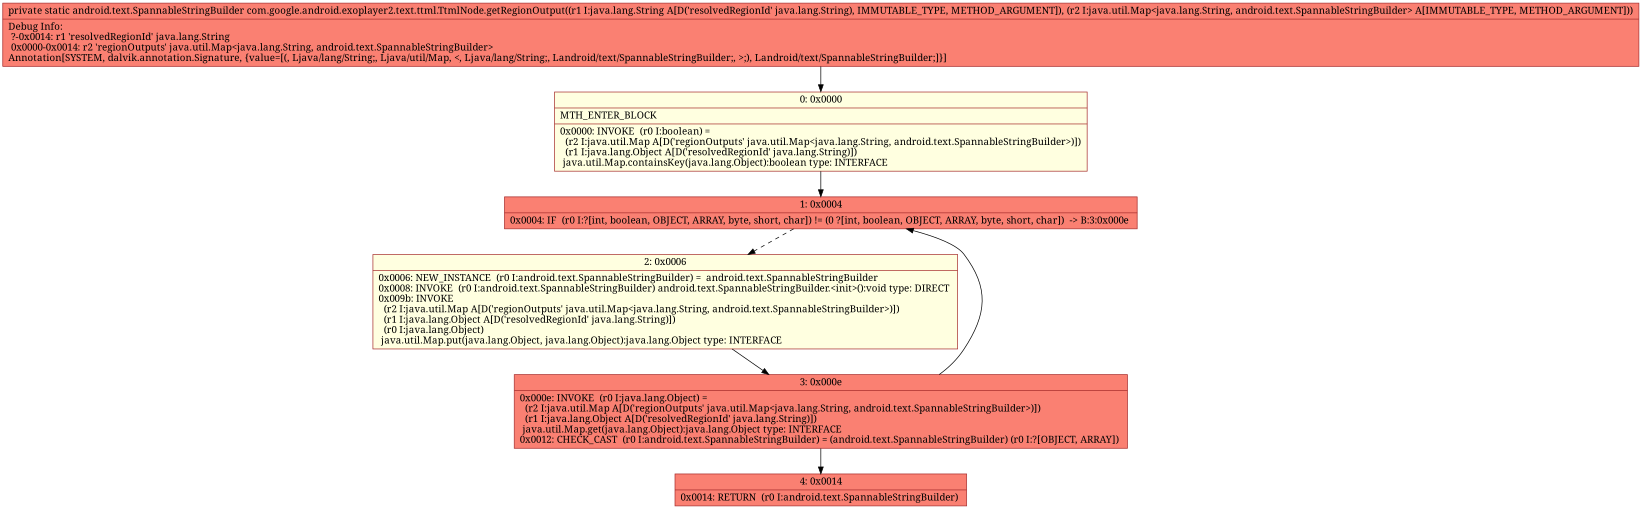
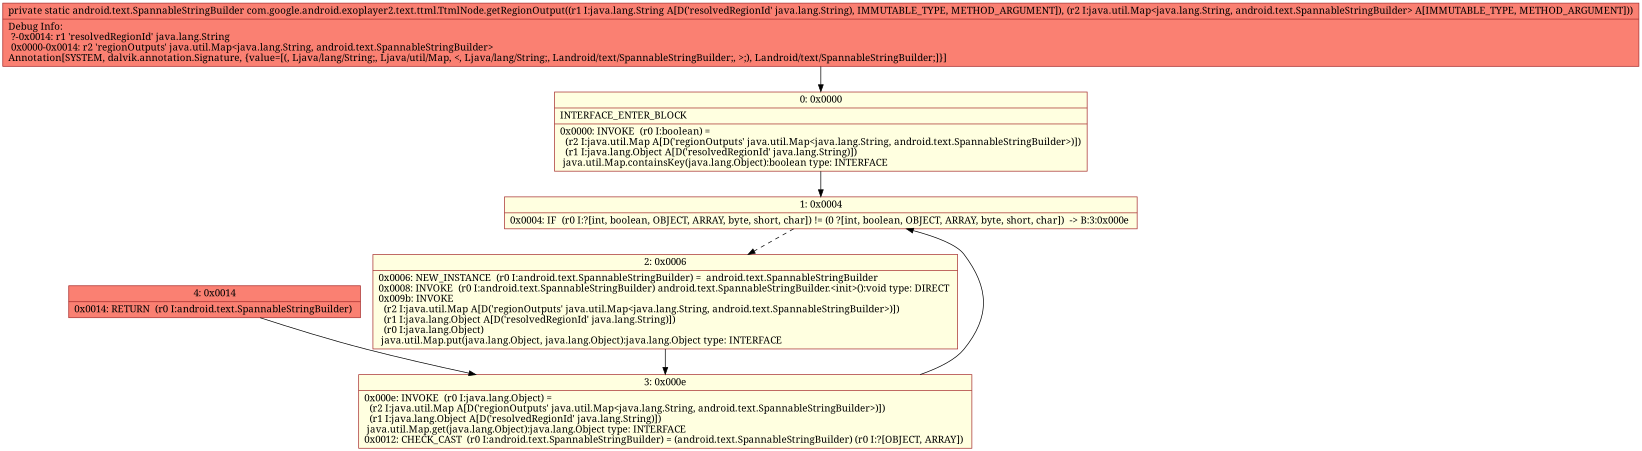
(608, 116) -> (624, 116)
(821, 213) -> (821, 213)
(821, 411) -> (665, 411)
(821, 458) -> (364, 349)
